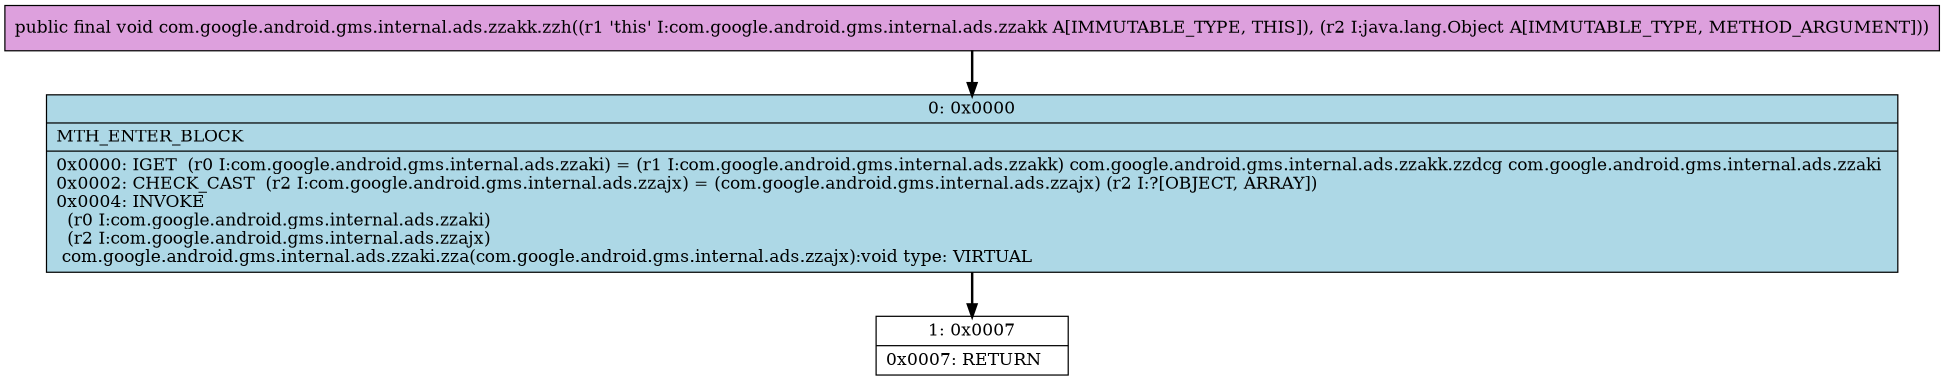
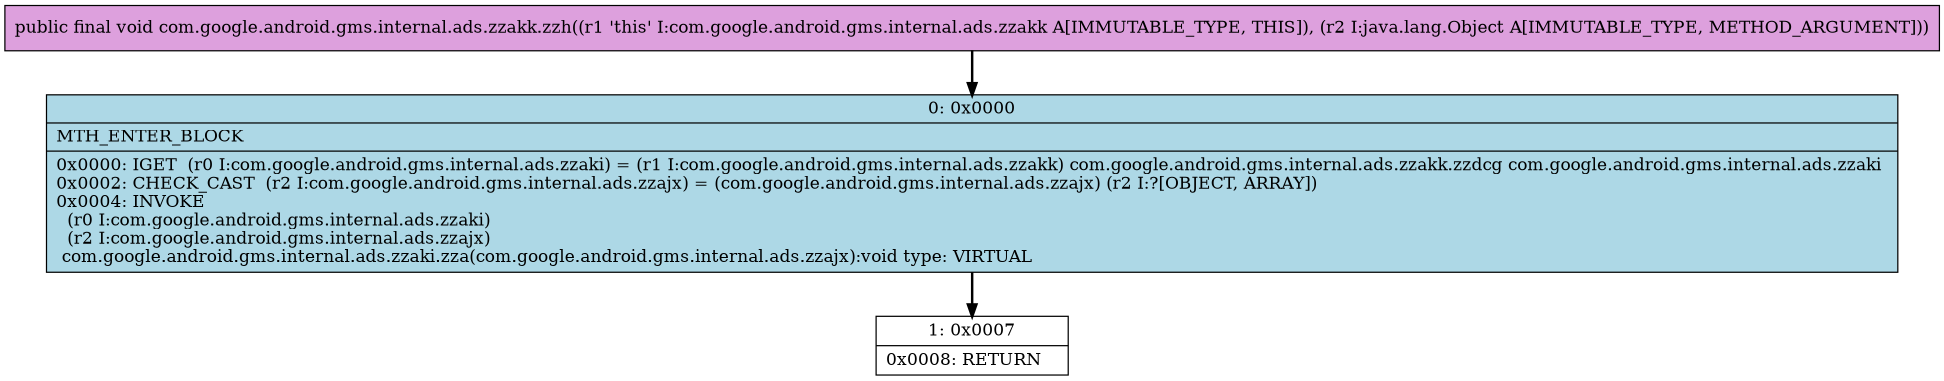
(972, 360) -> (972, 360)
